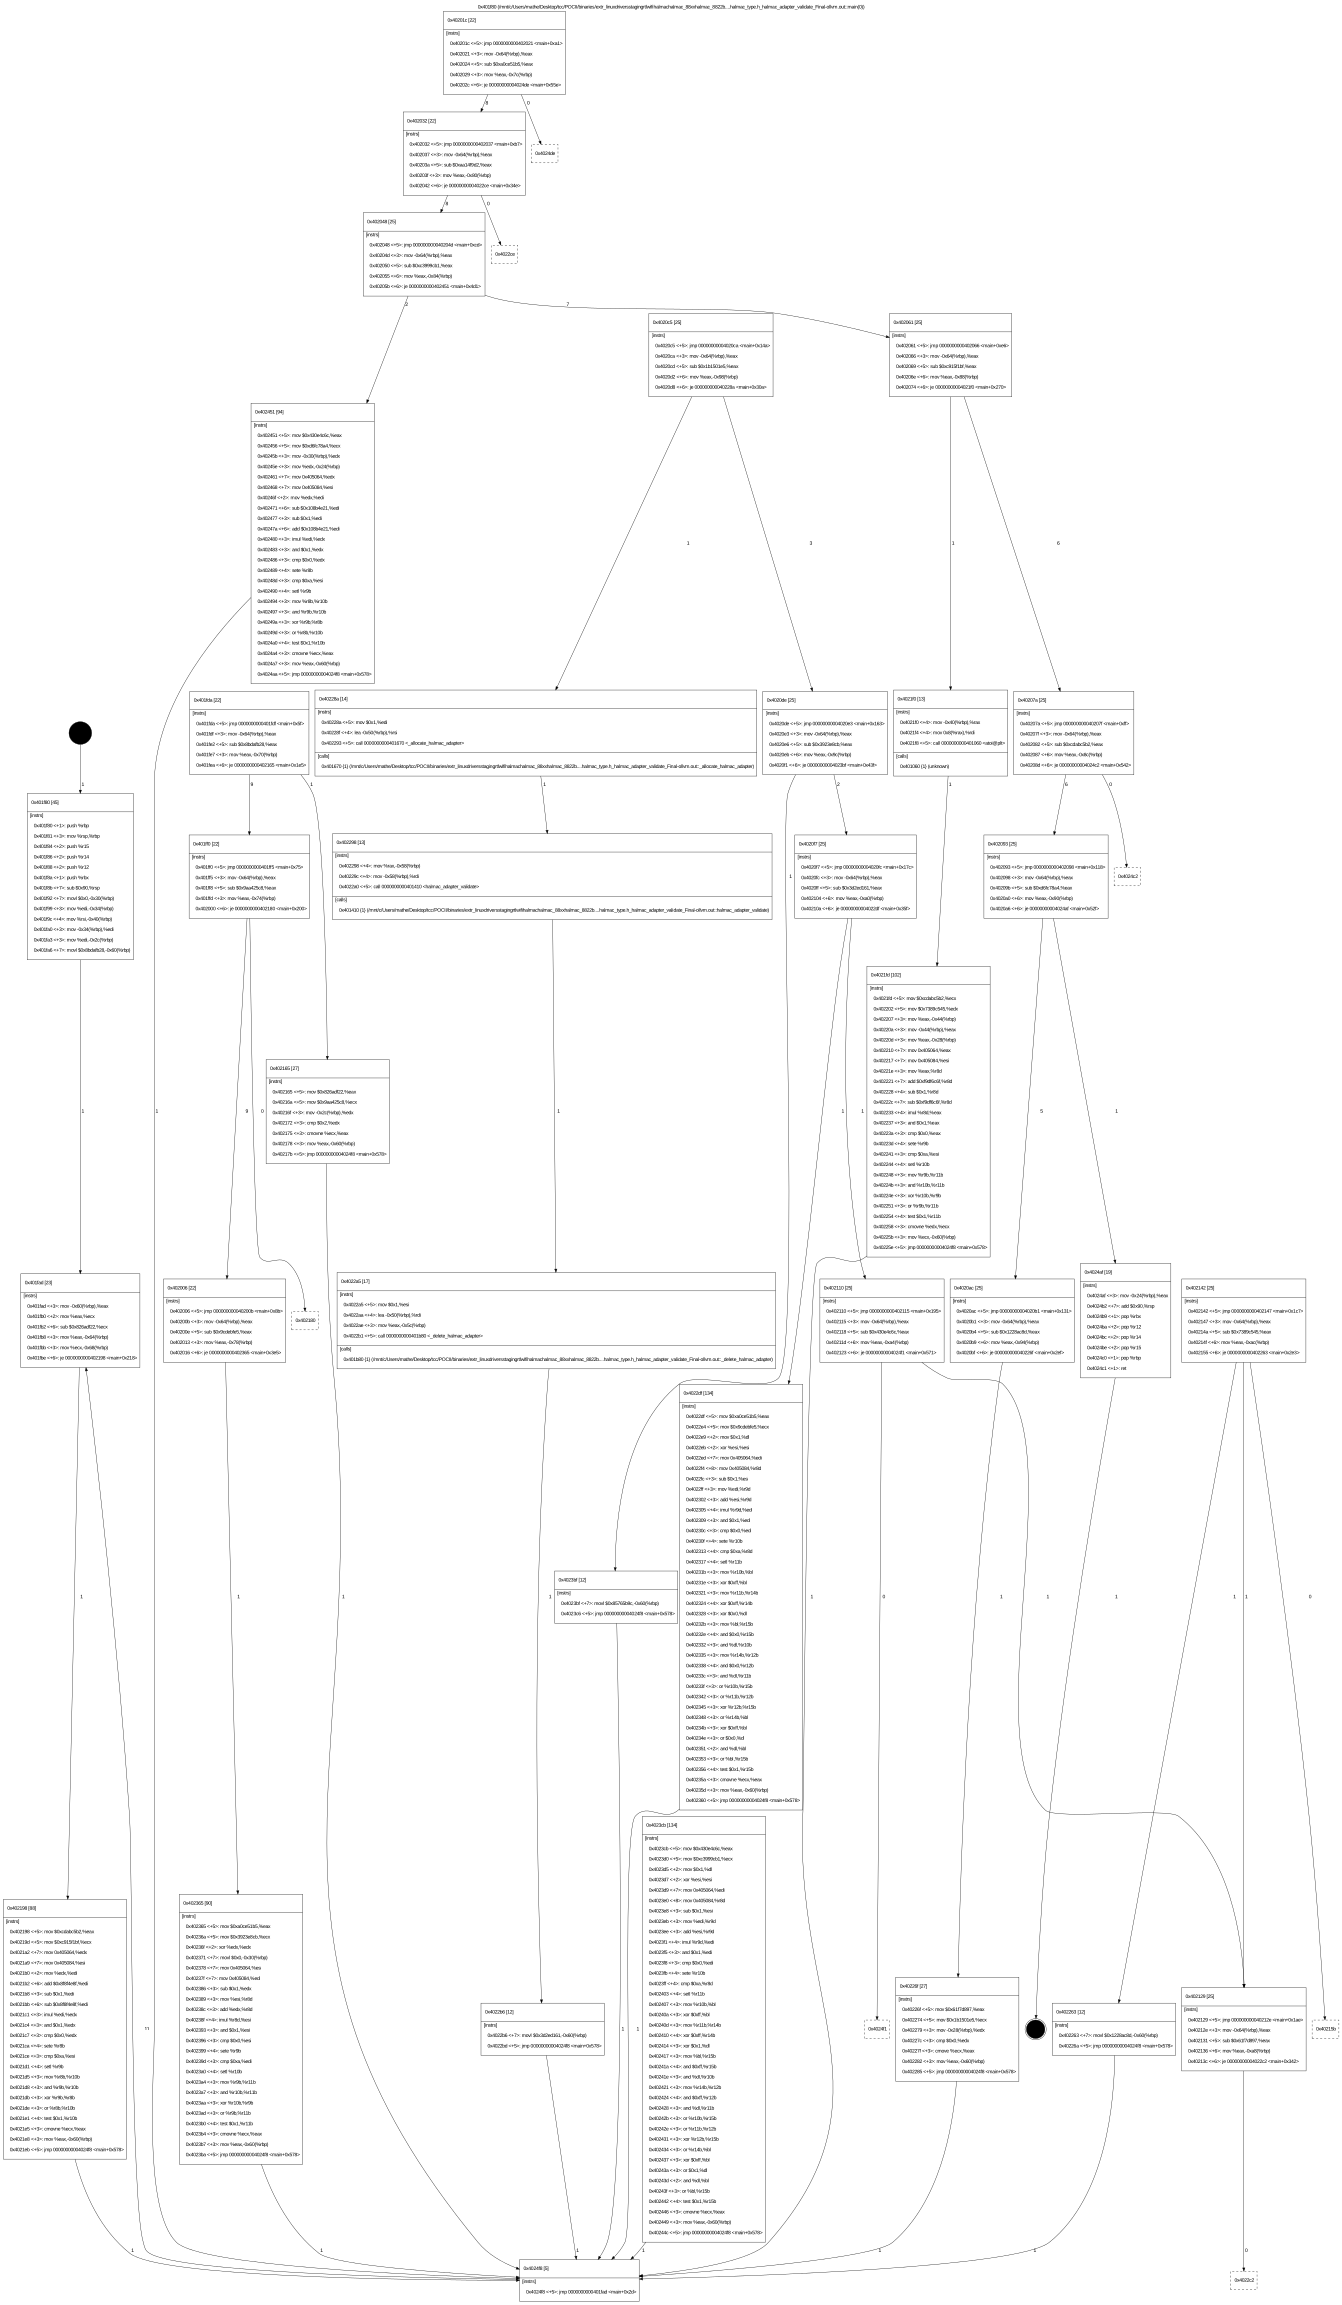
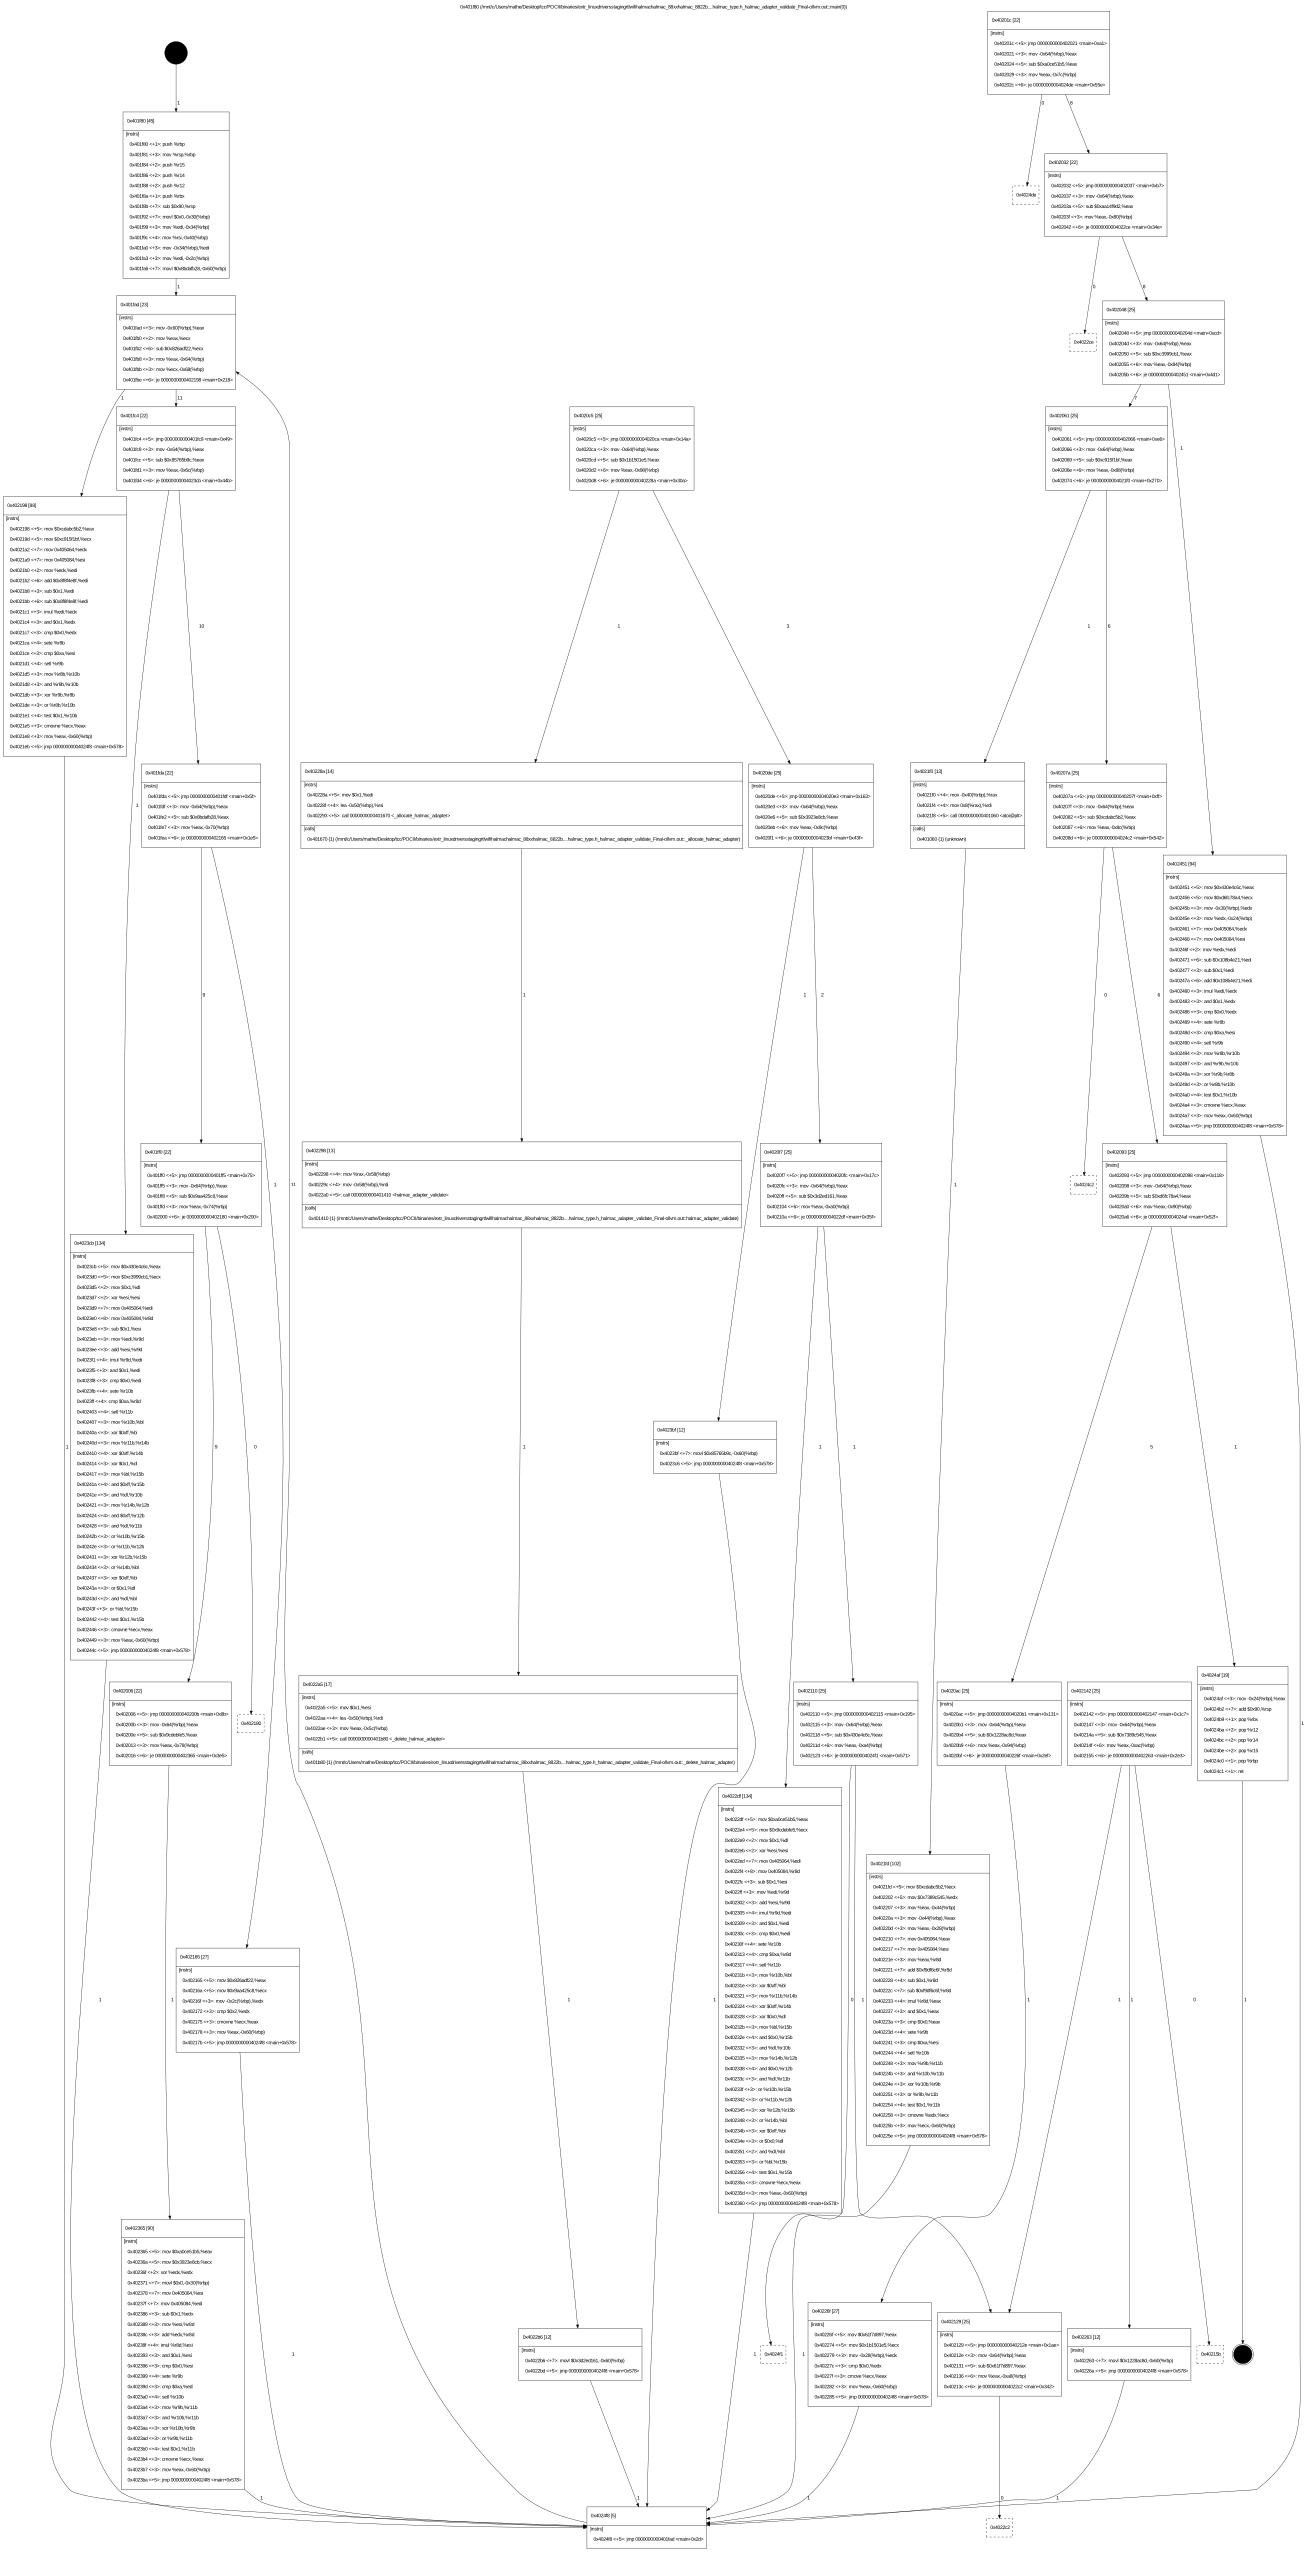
(406, 305) -> (1181, 449)
none -> (176, 449)
